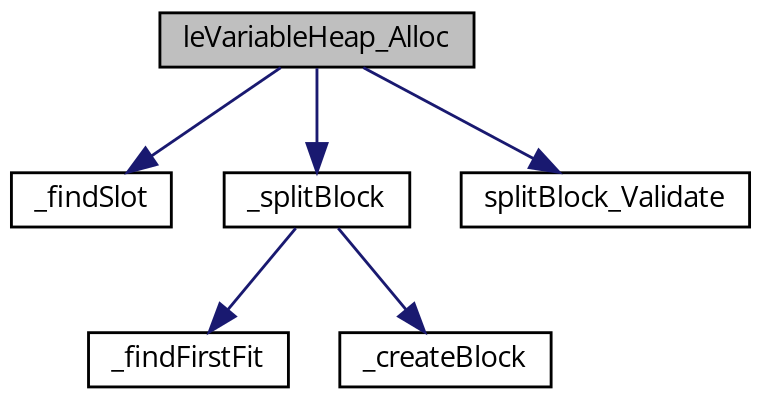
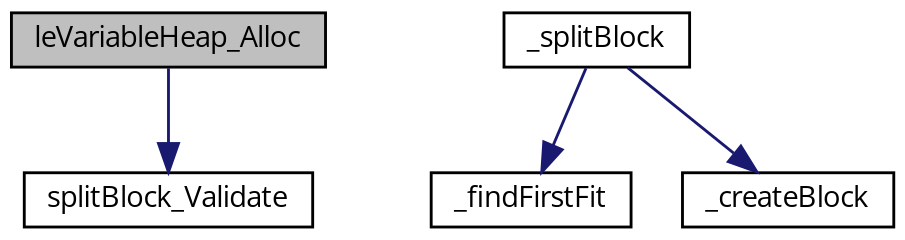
(317, 106) -> none
(91, 200) -> none
